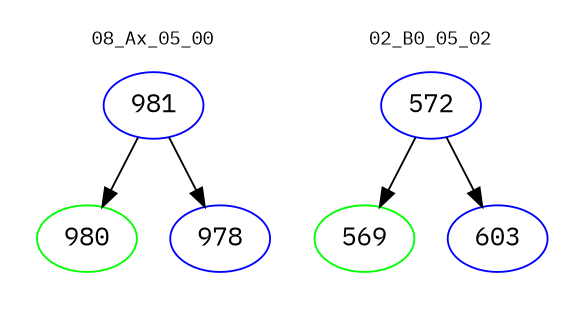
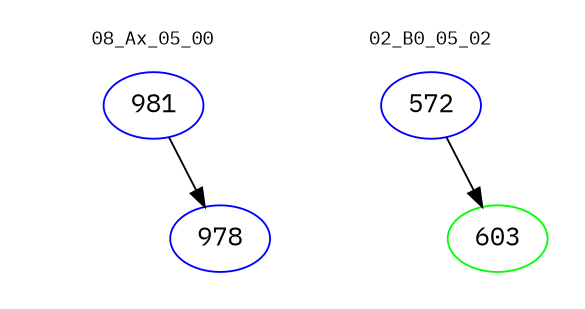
(87, 239) -> none
(364, 239) -> none
(498, 239) -> (498, 239)
